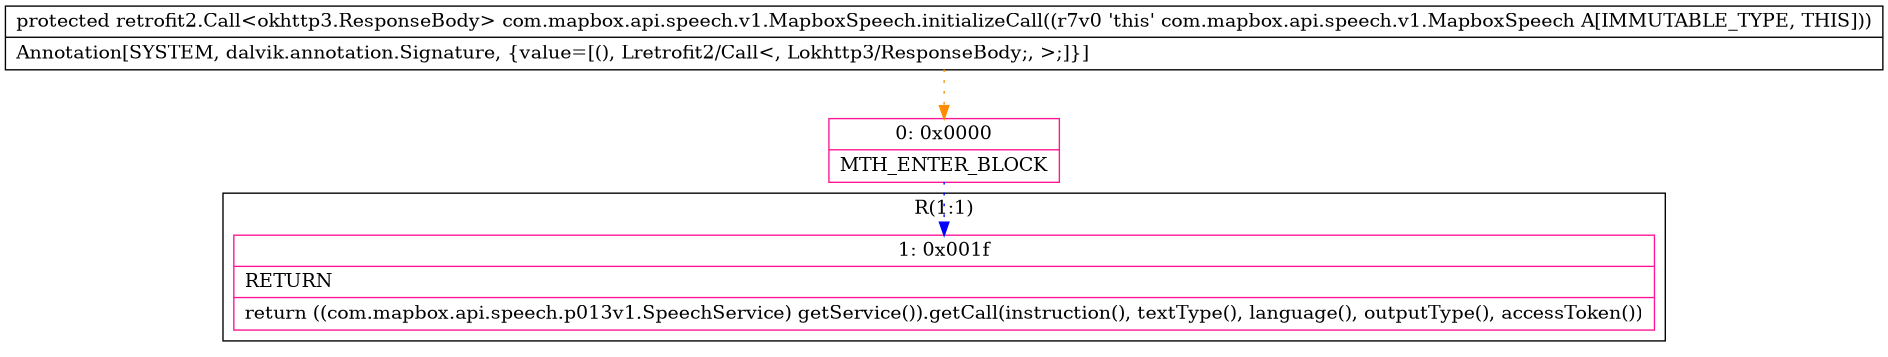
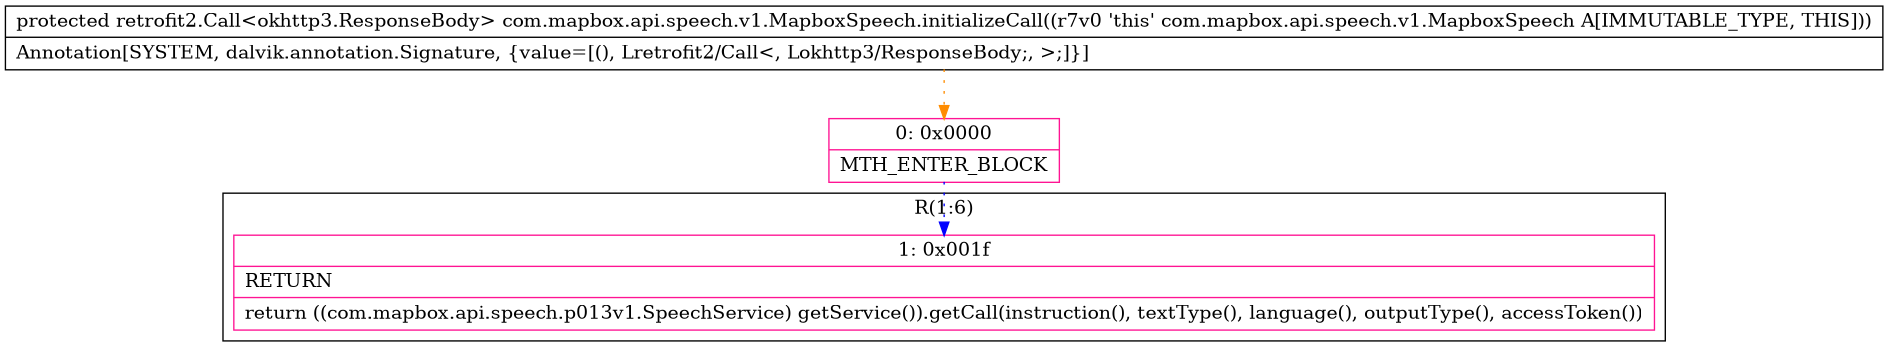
(944, 209) -> (944, 209)
